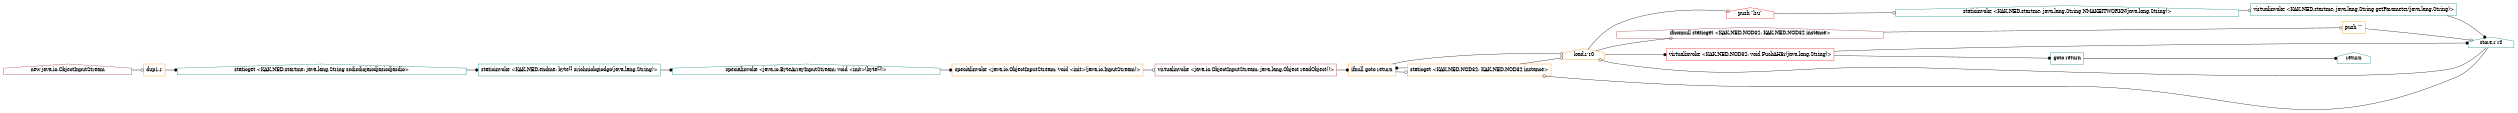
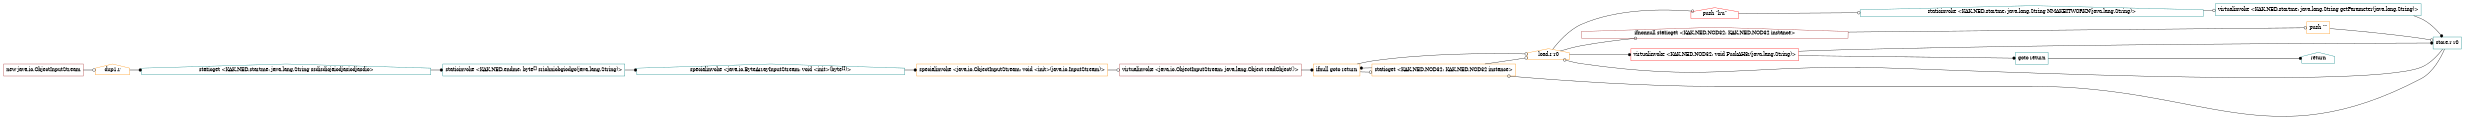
(2491, 43) -> (2447, 43)
(68, 70) -> (44, 70)
(154, 70) -> (112, 70)
